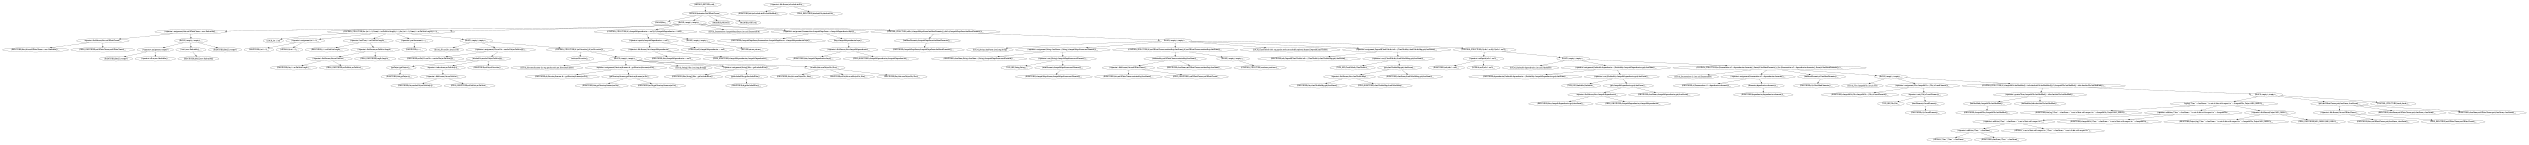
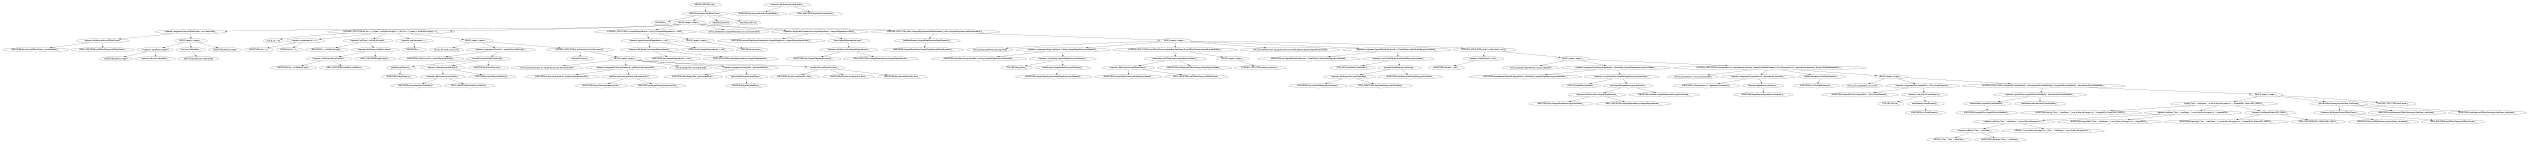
(1484, 68) -> none
none -> (492, 77)
